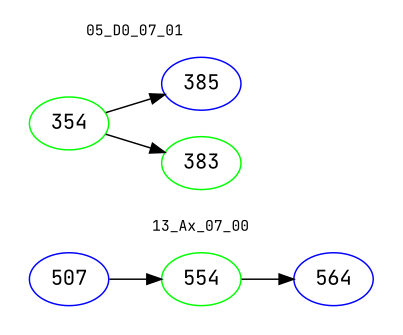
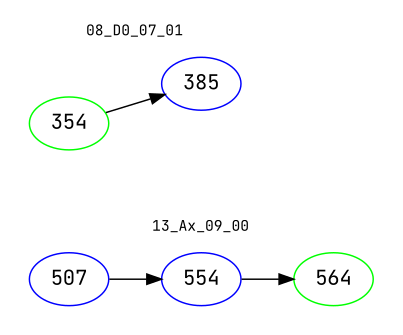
(135, 32) -> (135, 32)
(201, 163) -> none
(201, 227) -> (201, 227)
(201, 279) -> (201, 279)
(334, 279) -> (334, 279)
